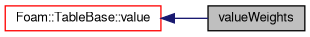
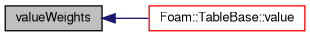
(191, 18) -> (132, 18)
